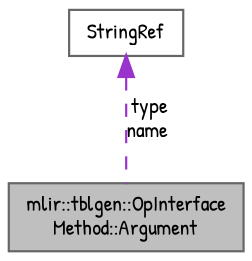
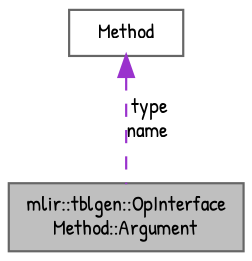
(126, 33) -> (126, 33)
